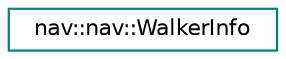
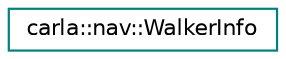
(143, 30) -> (143, 30)
